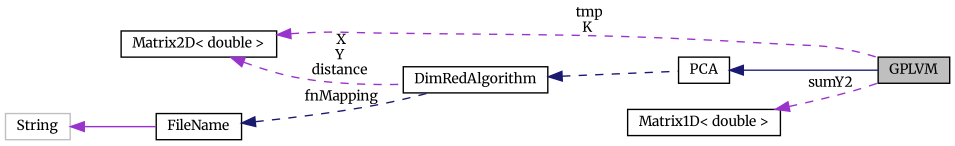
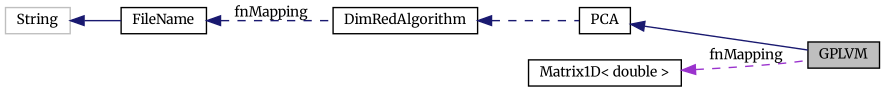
(199, 44) -> none
(829, 83) -> (745, 56)
(120, 127) -> (103, 21)
